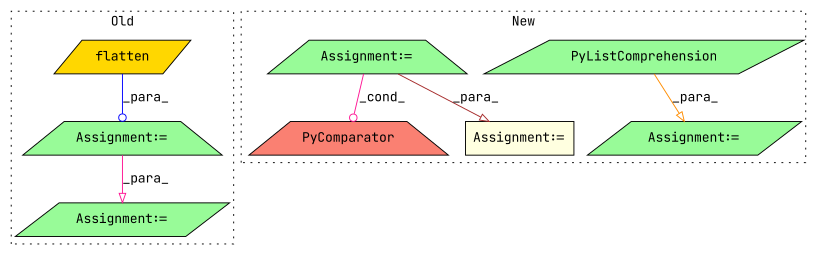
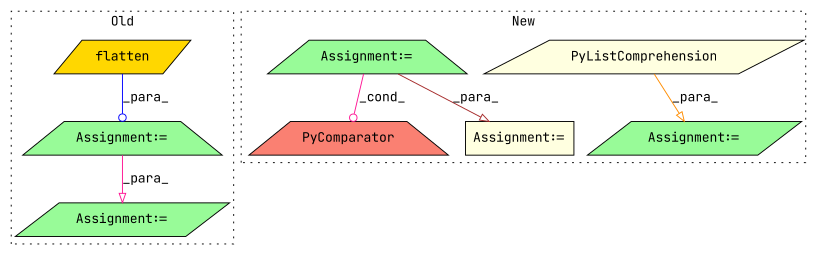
(644, 57) -> (644, 57)
